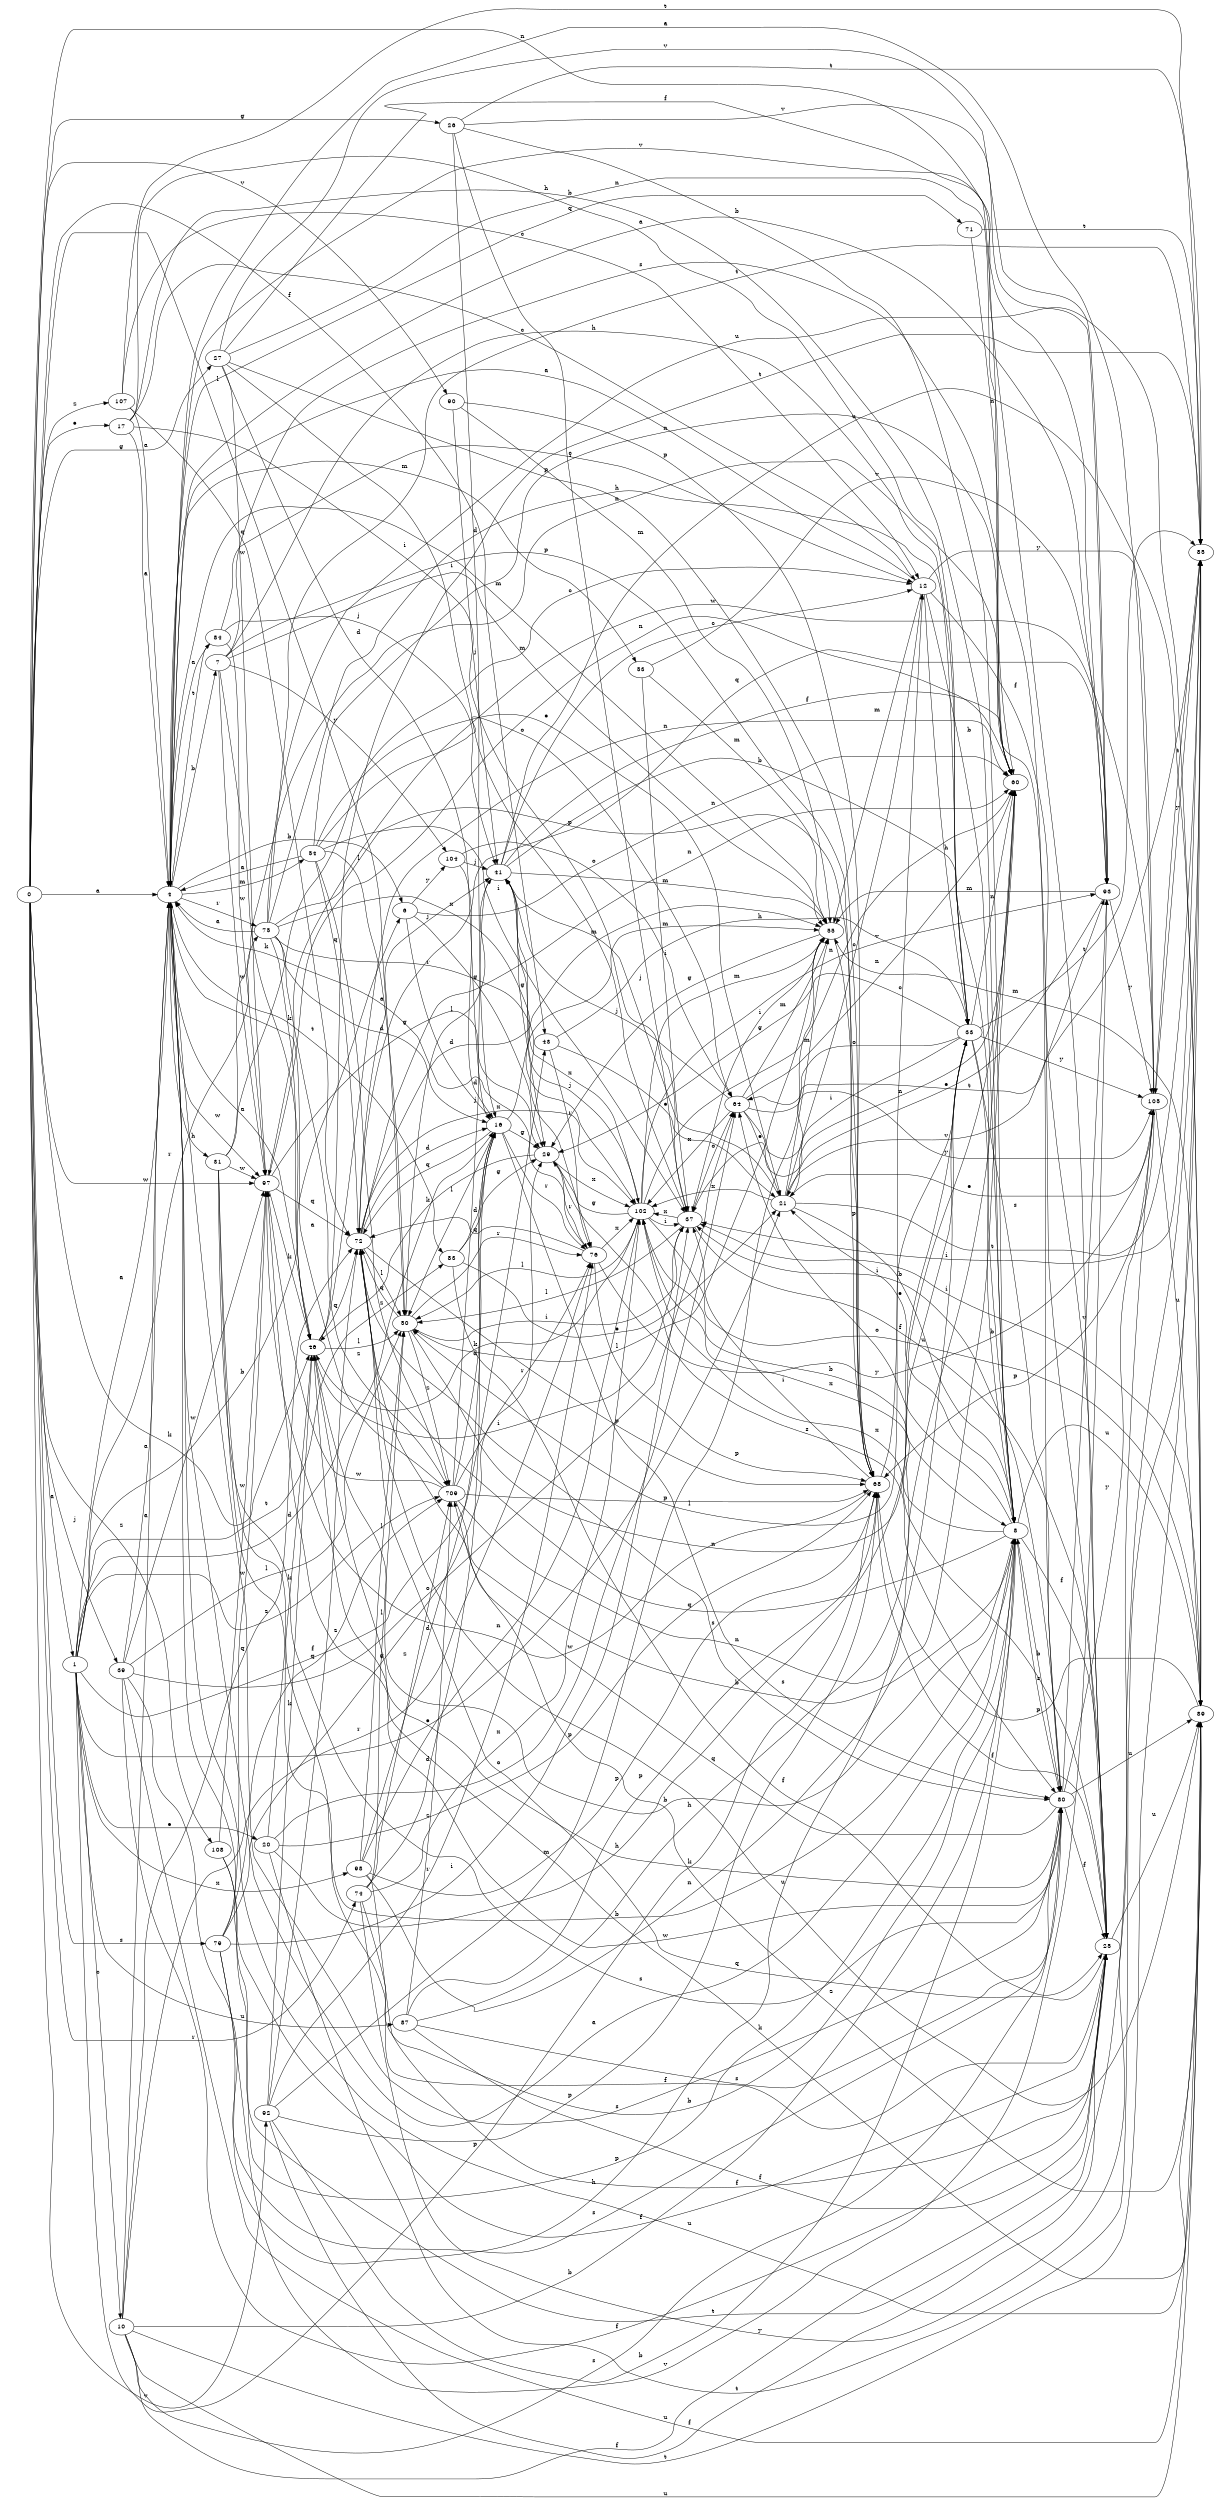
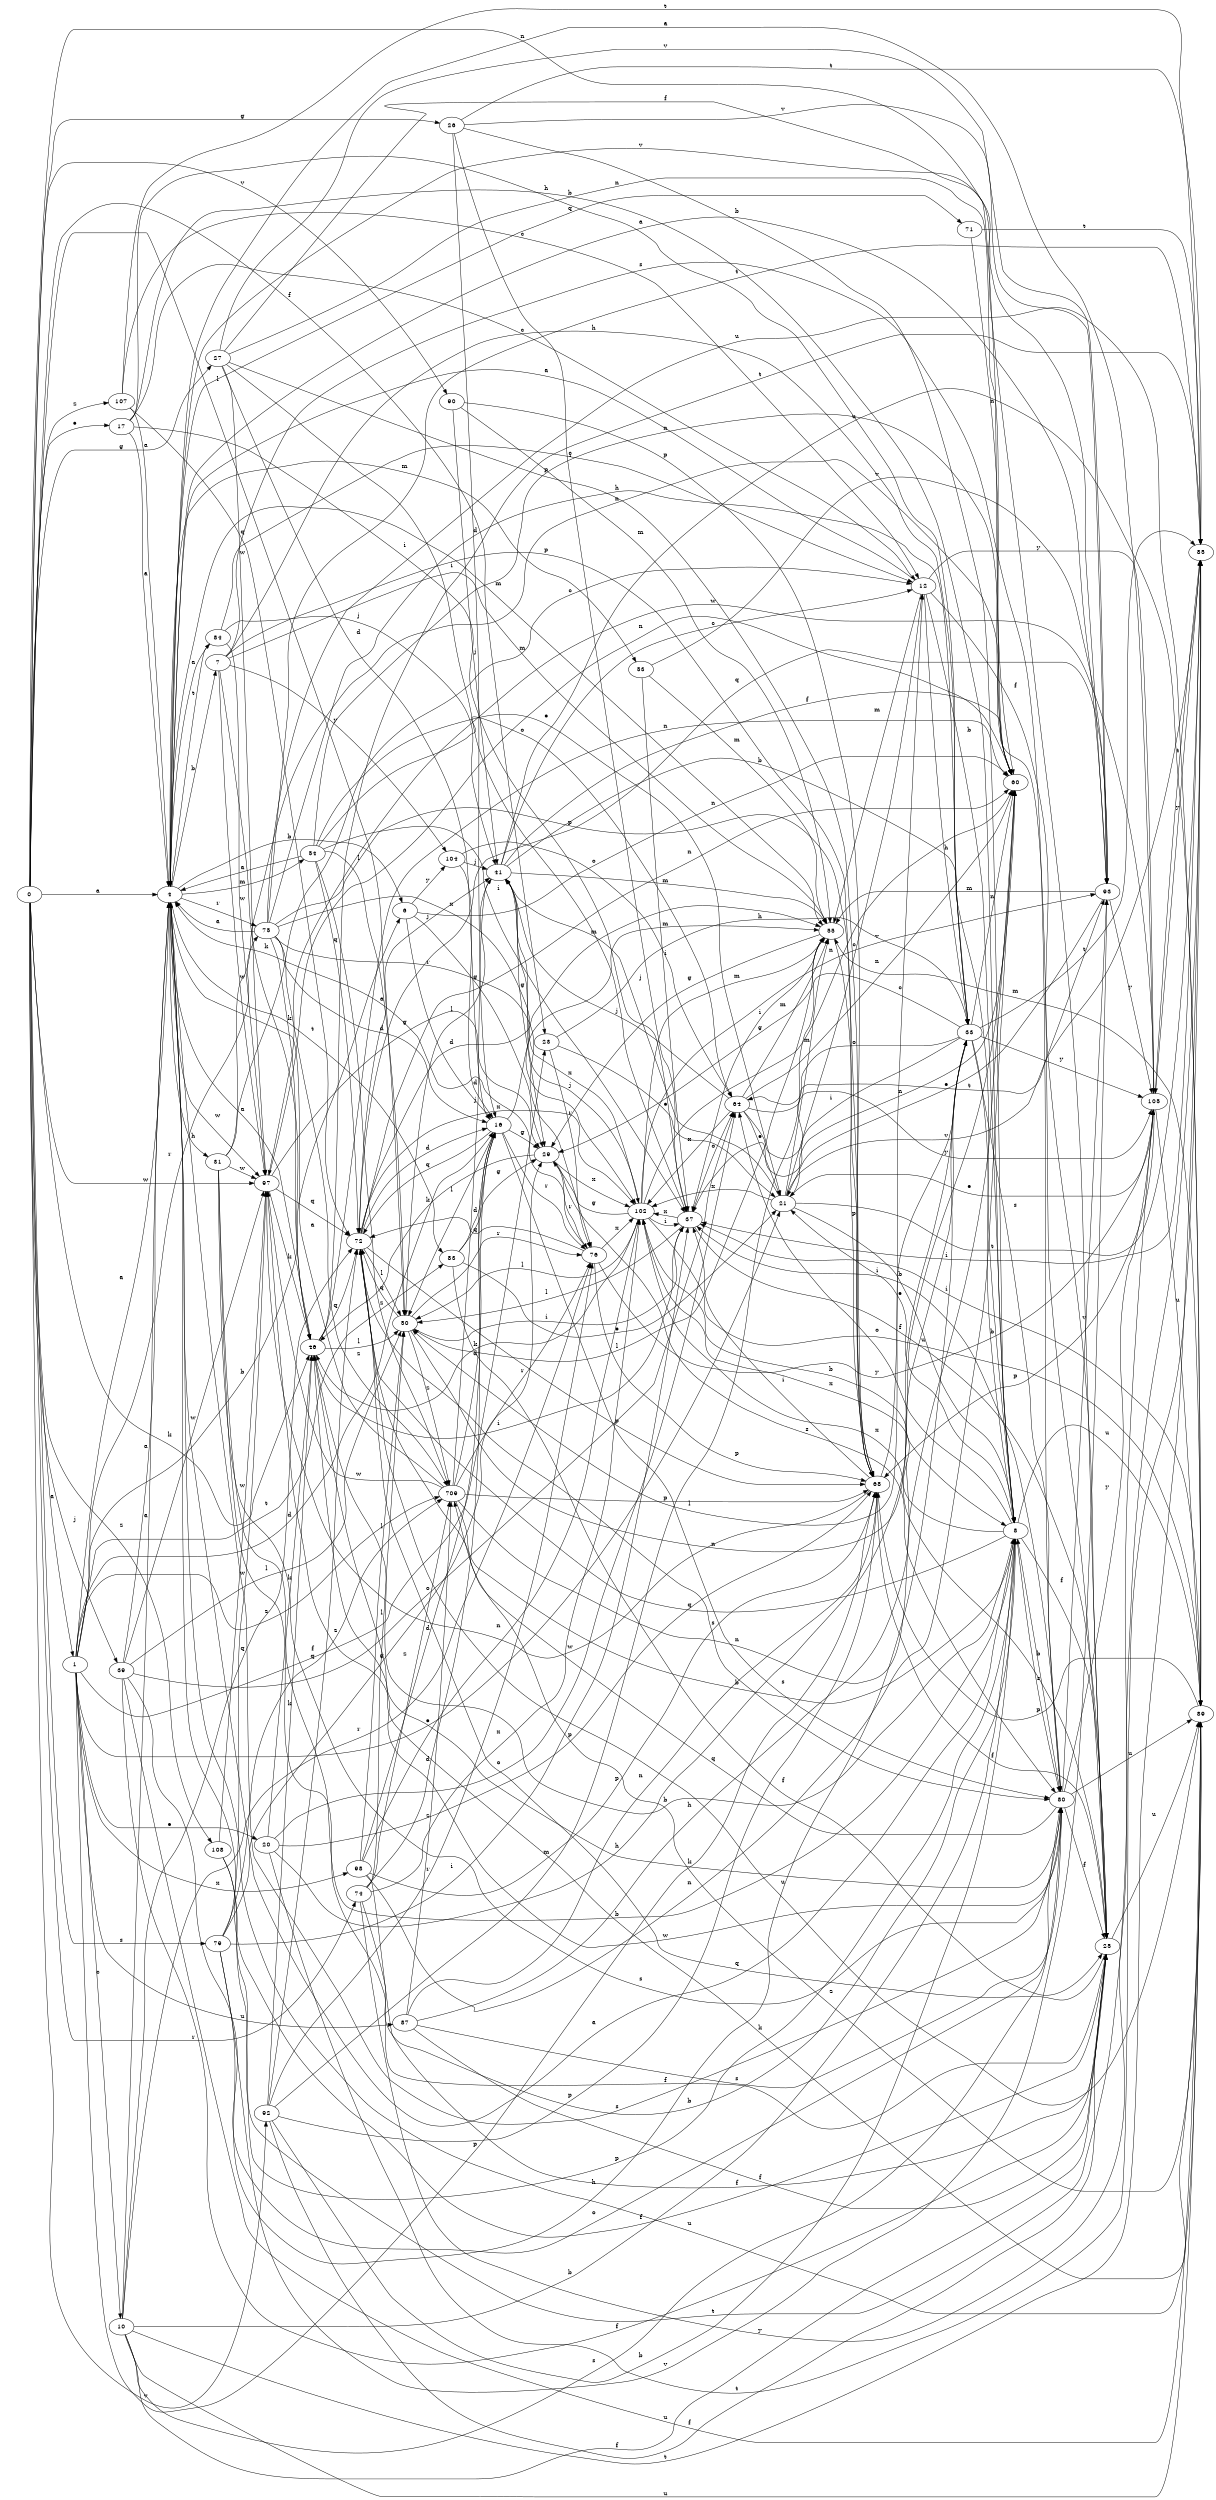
(547, 1042) -> (547, 1042)
(641, 1776) -> (641, 1776)
(594, 2213) -> (594, 2213)
